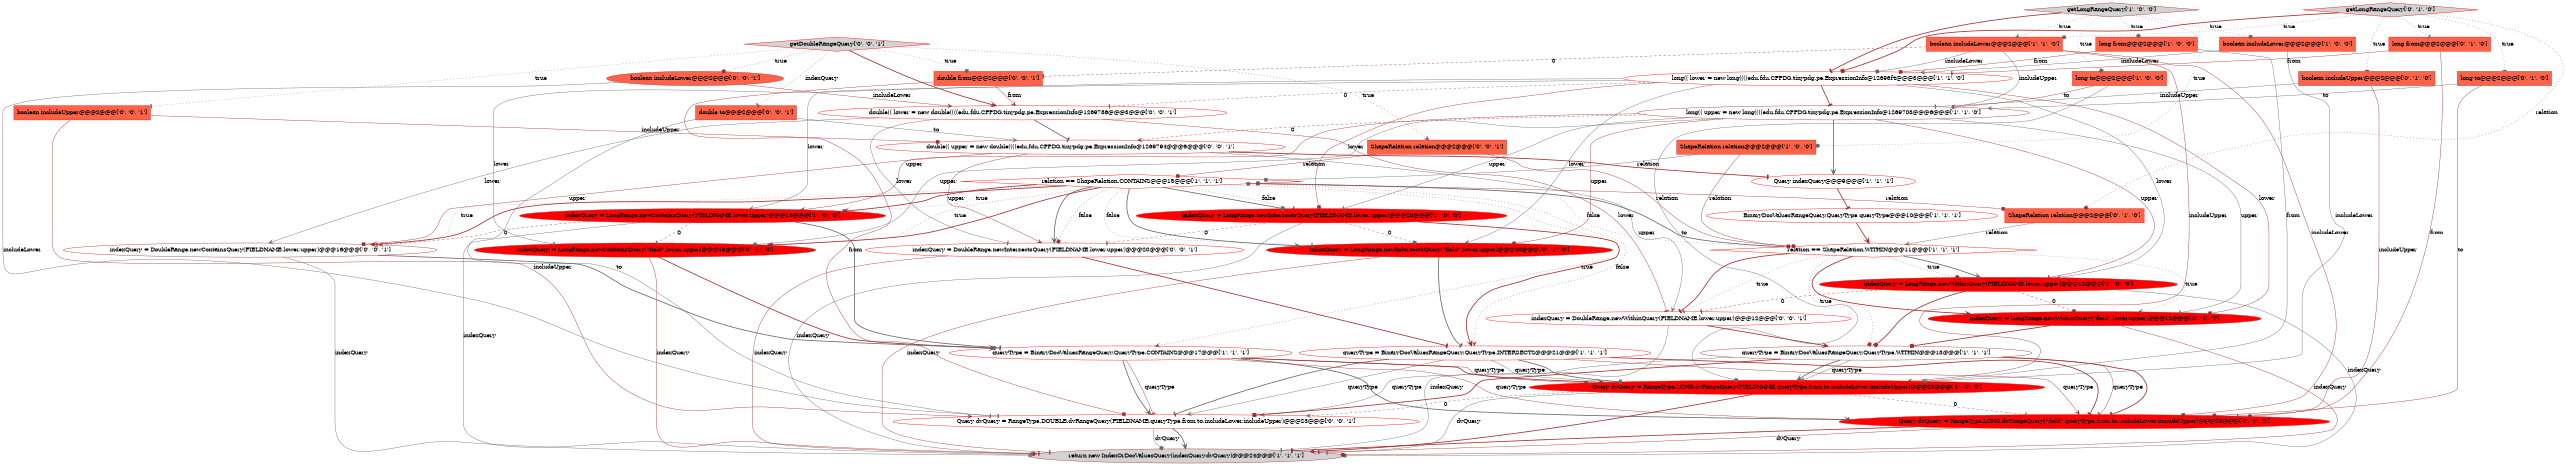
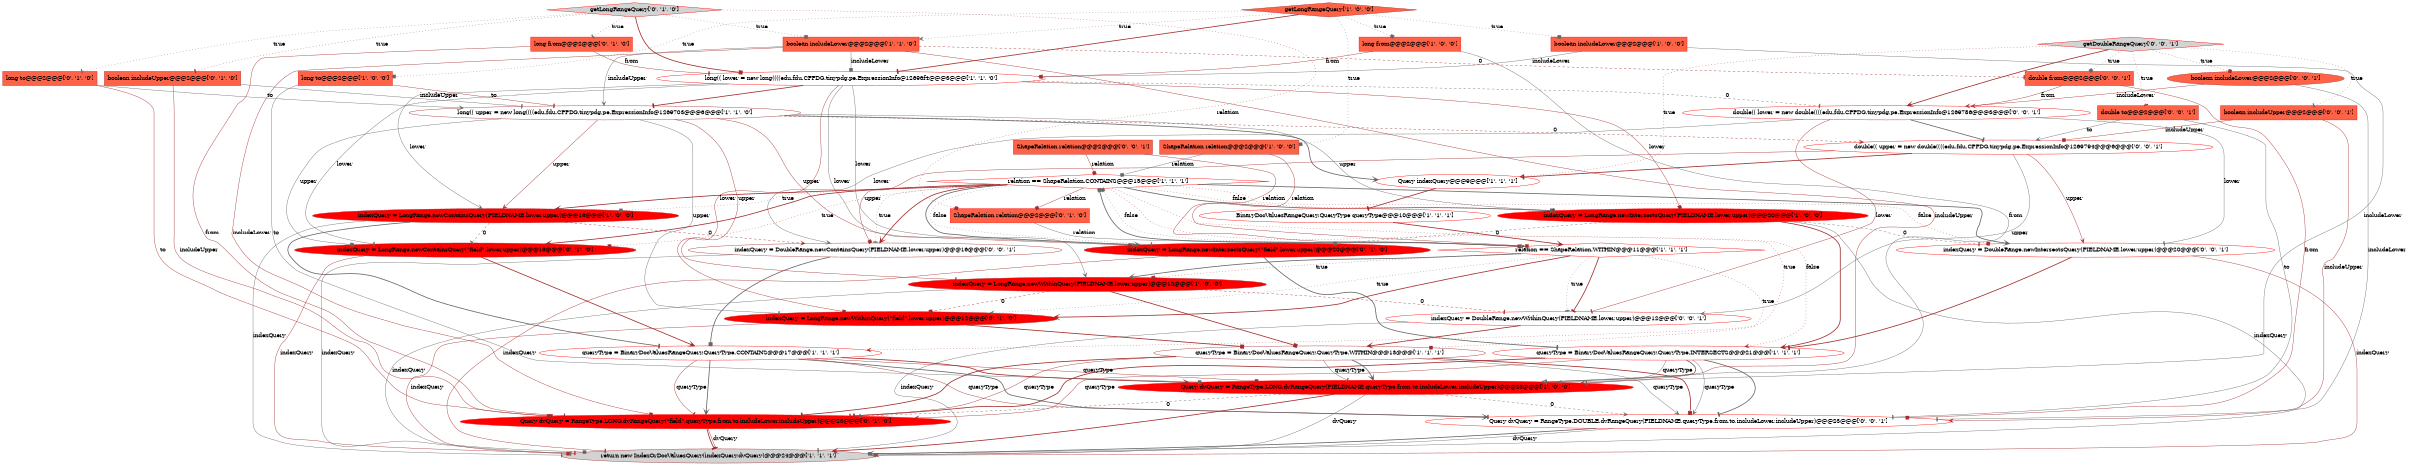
(2112, 10) -> (1329, 10)
(1168, 65) -> (1754, 60)
(822, 78) -> (2147, 78)
